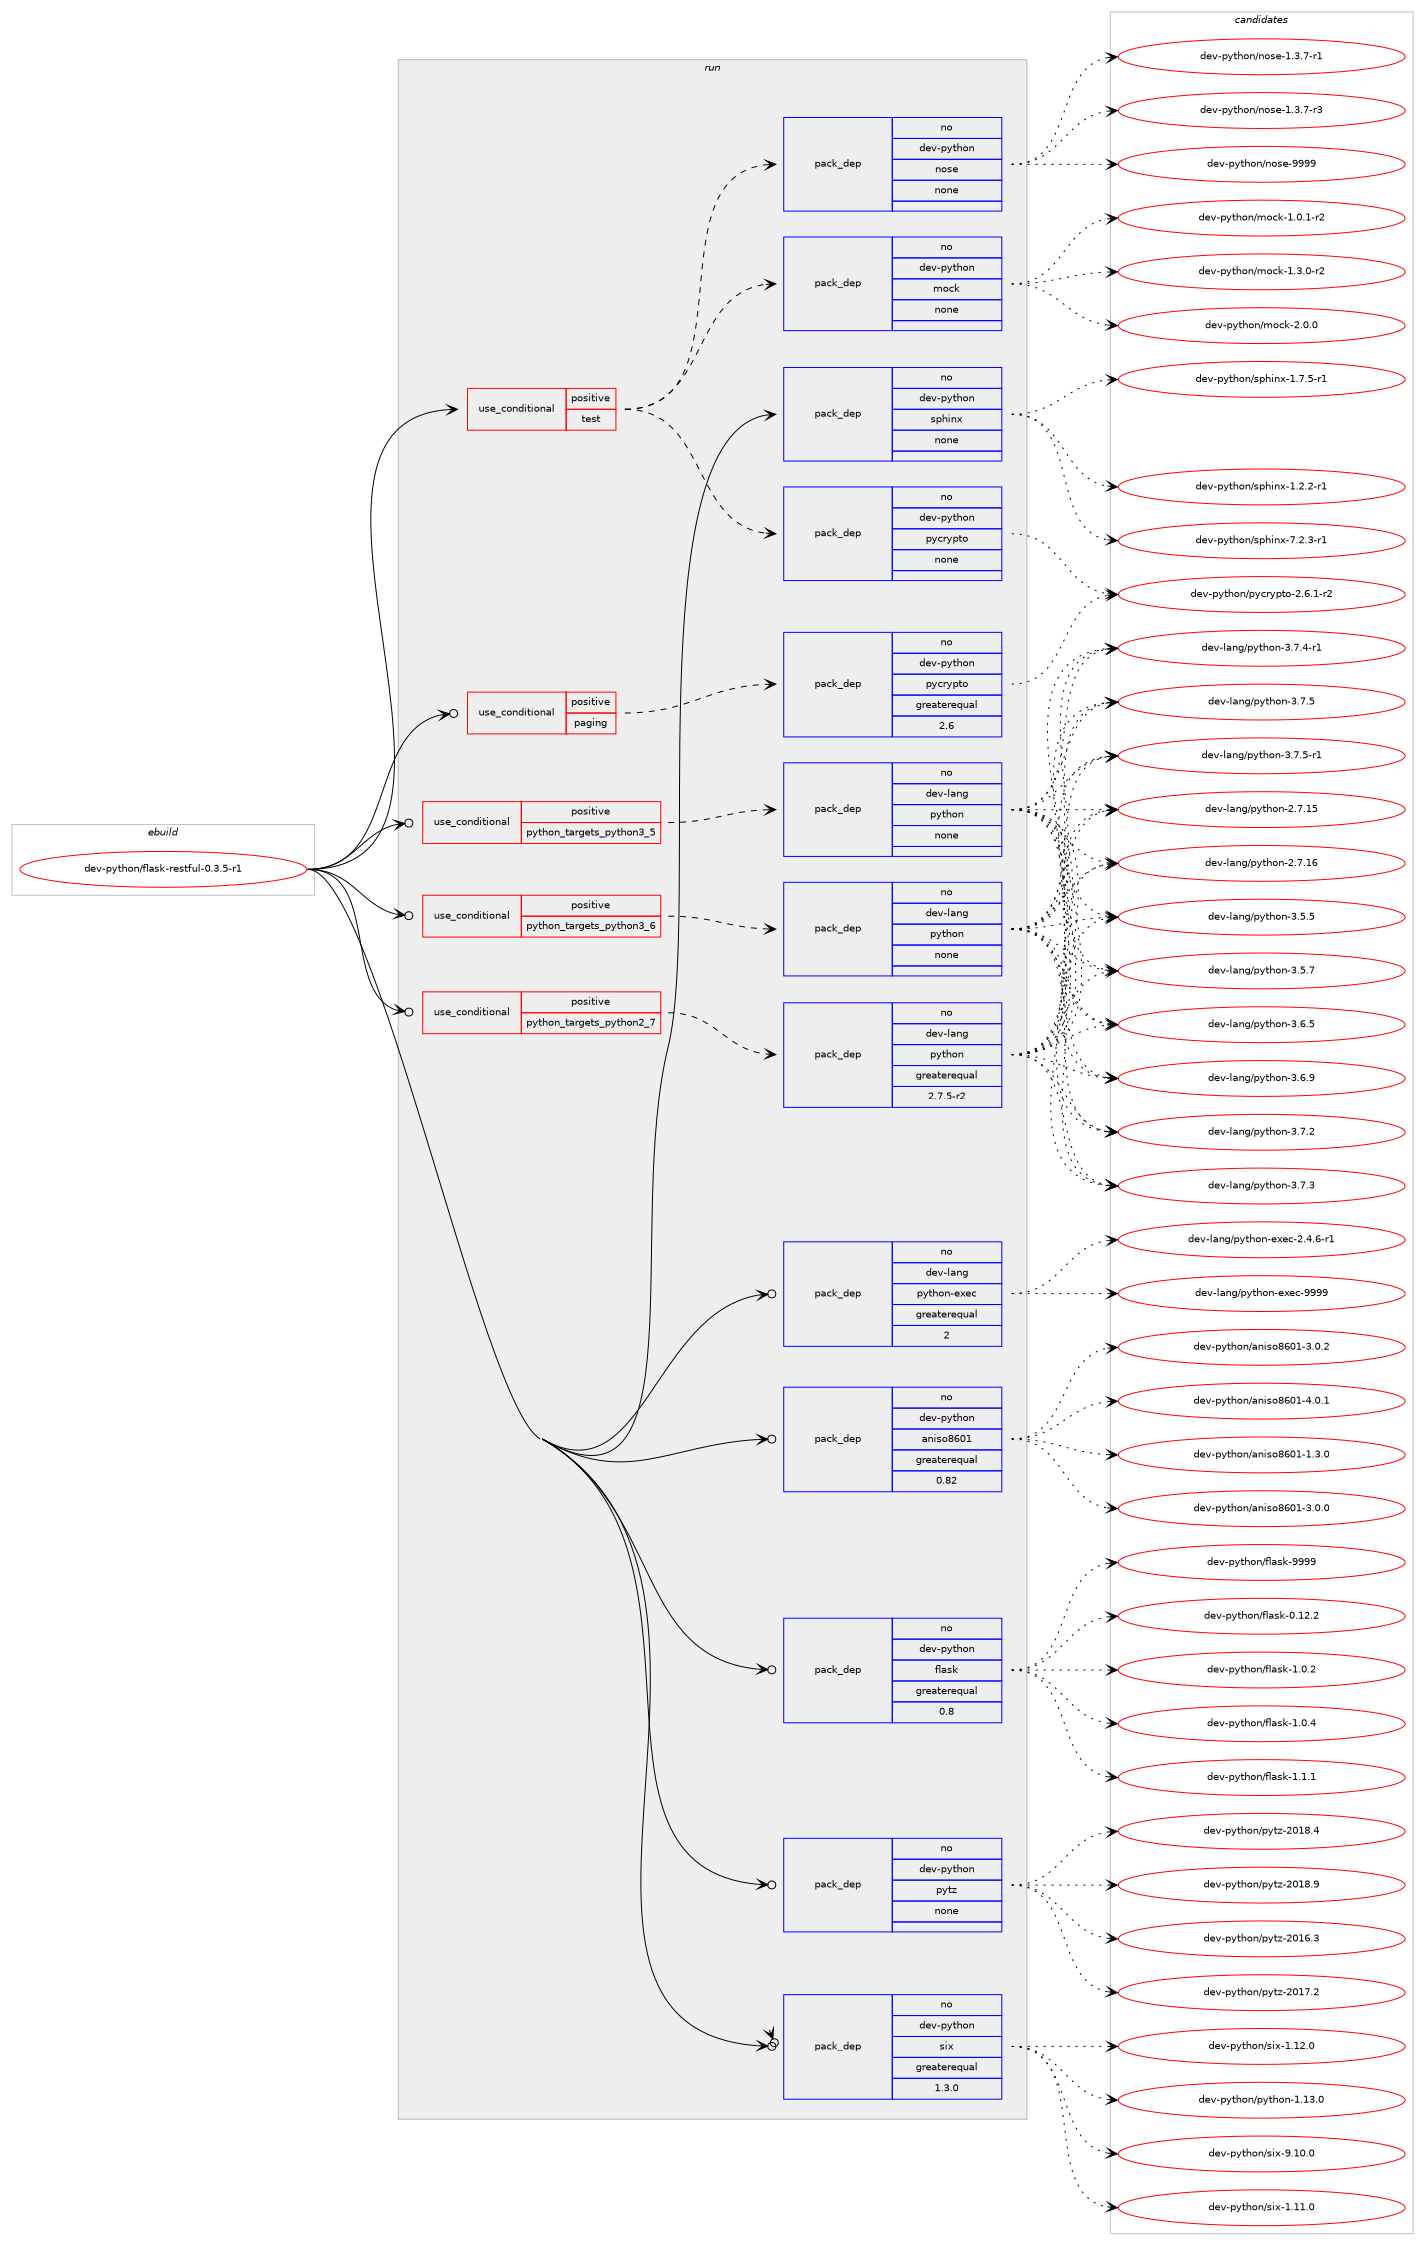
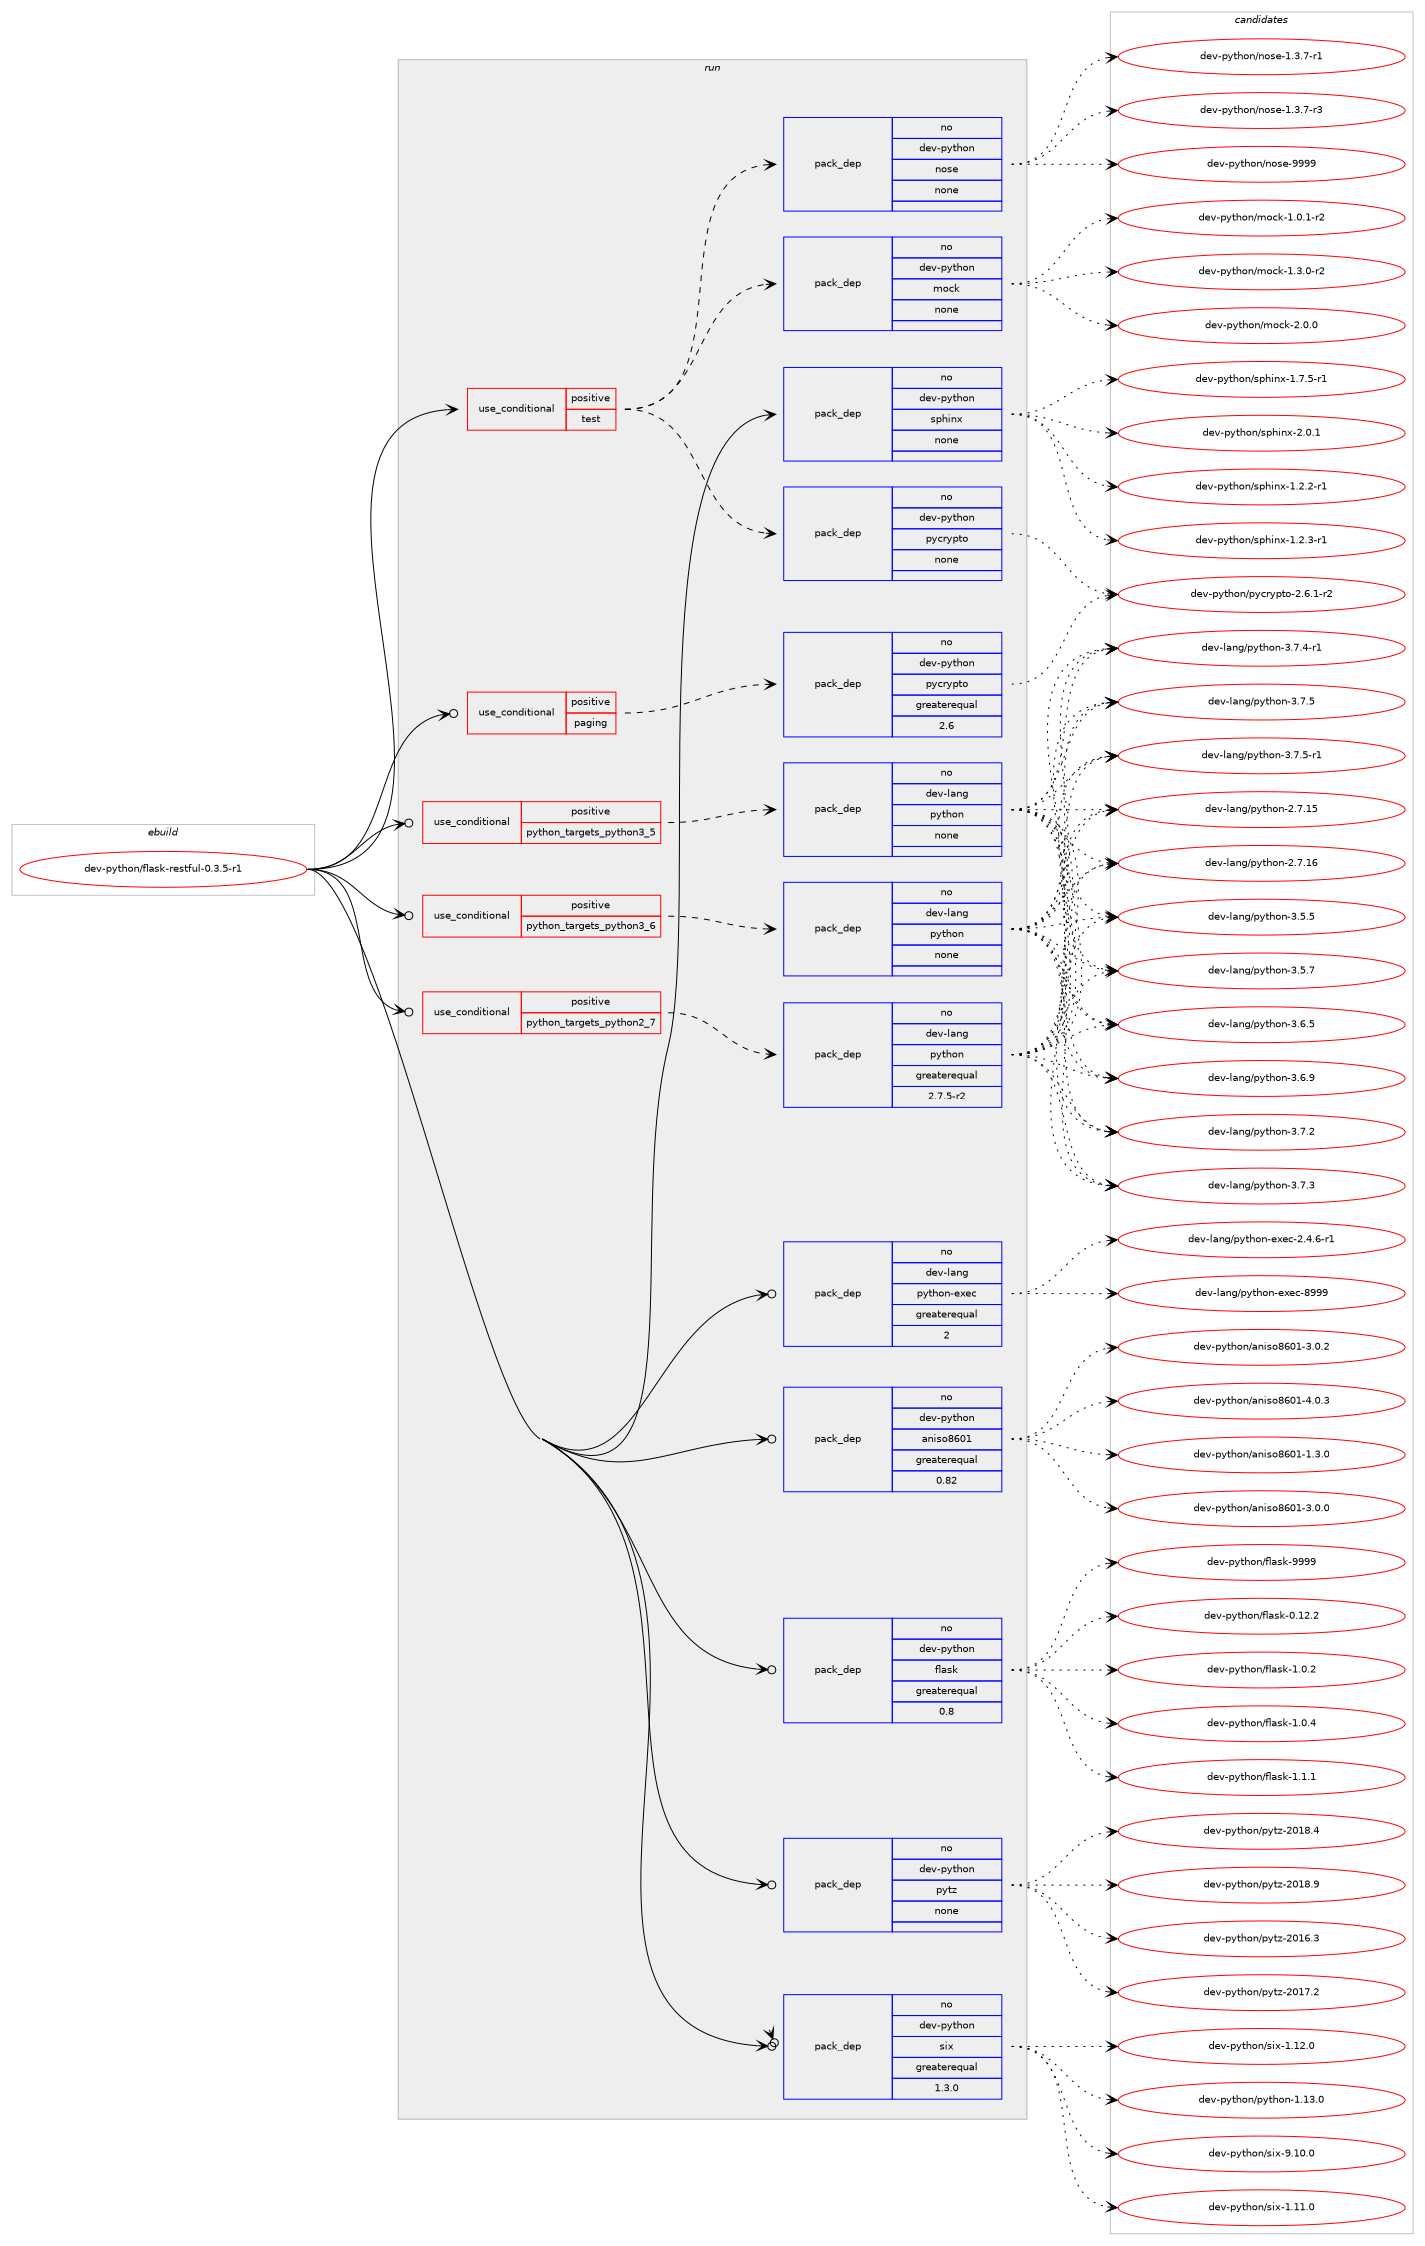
none -> (1262, 433)
(1262, 541) -> (1262, 541)
(1262, 1294) -> (1262, 1294)
(1262, 1401) -> (1262, 1401)
